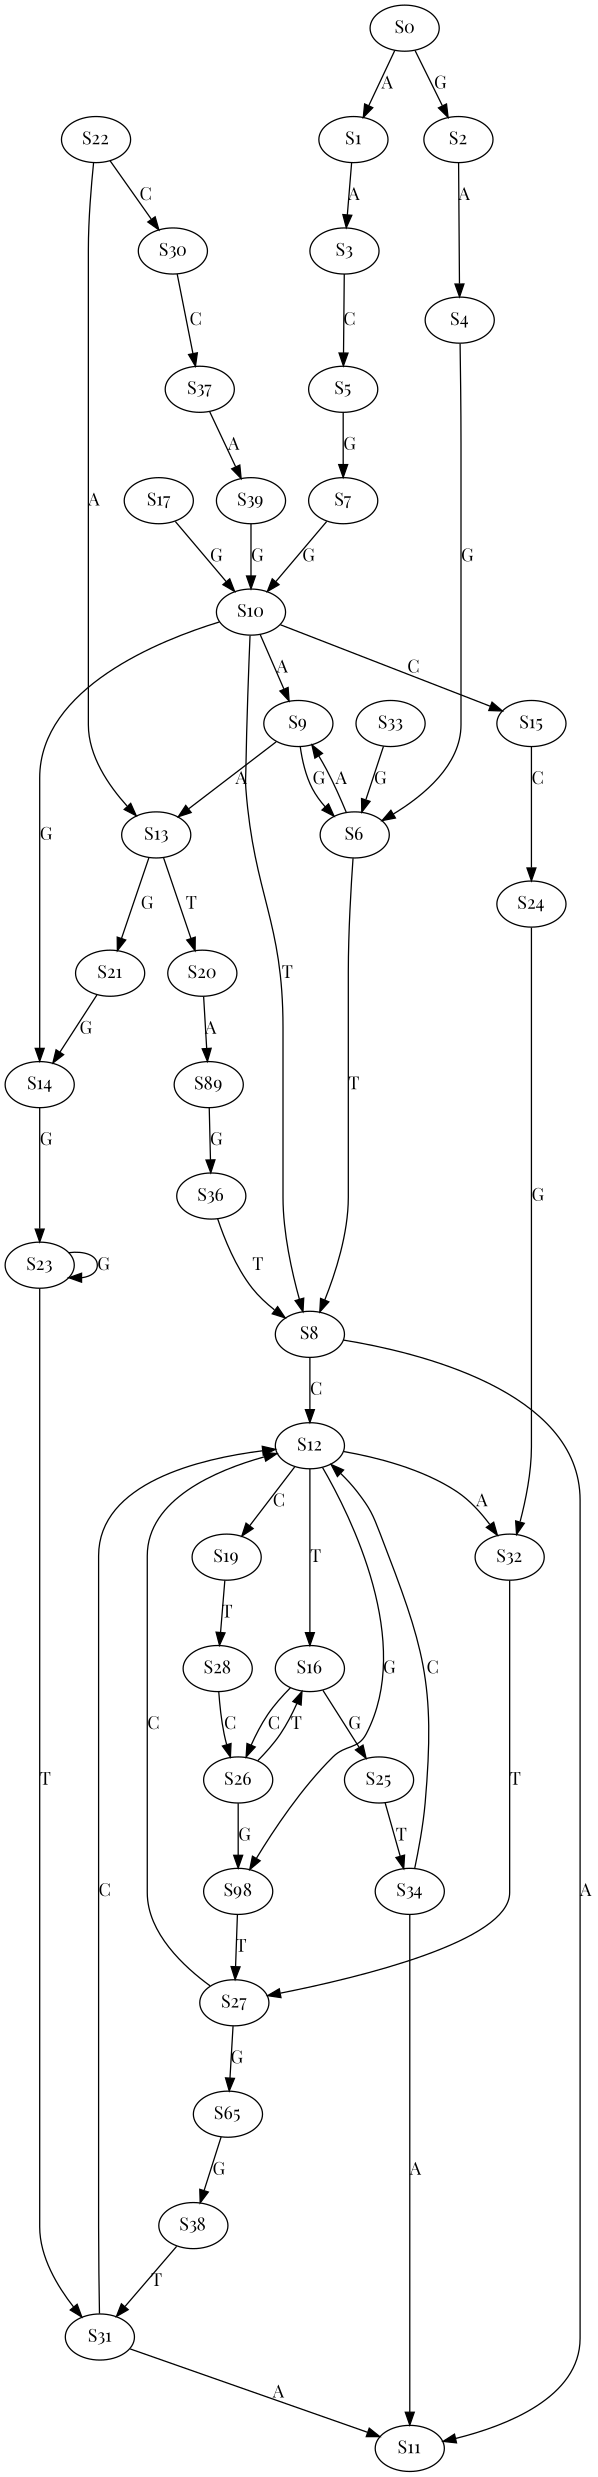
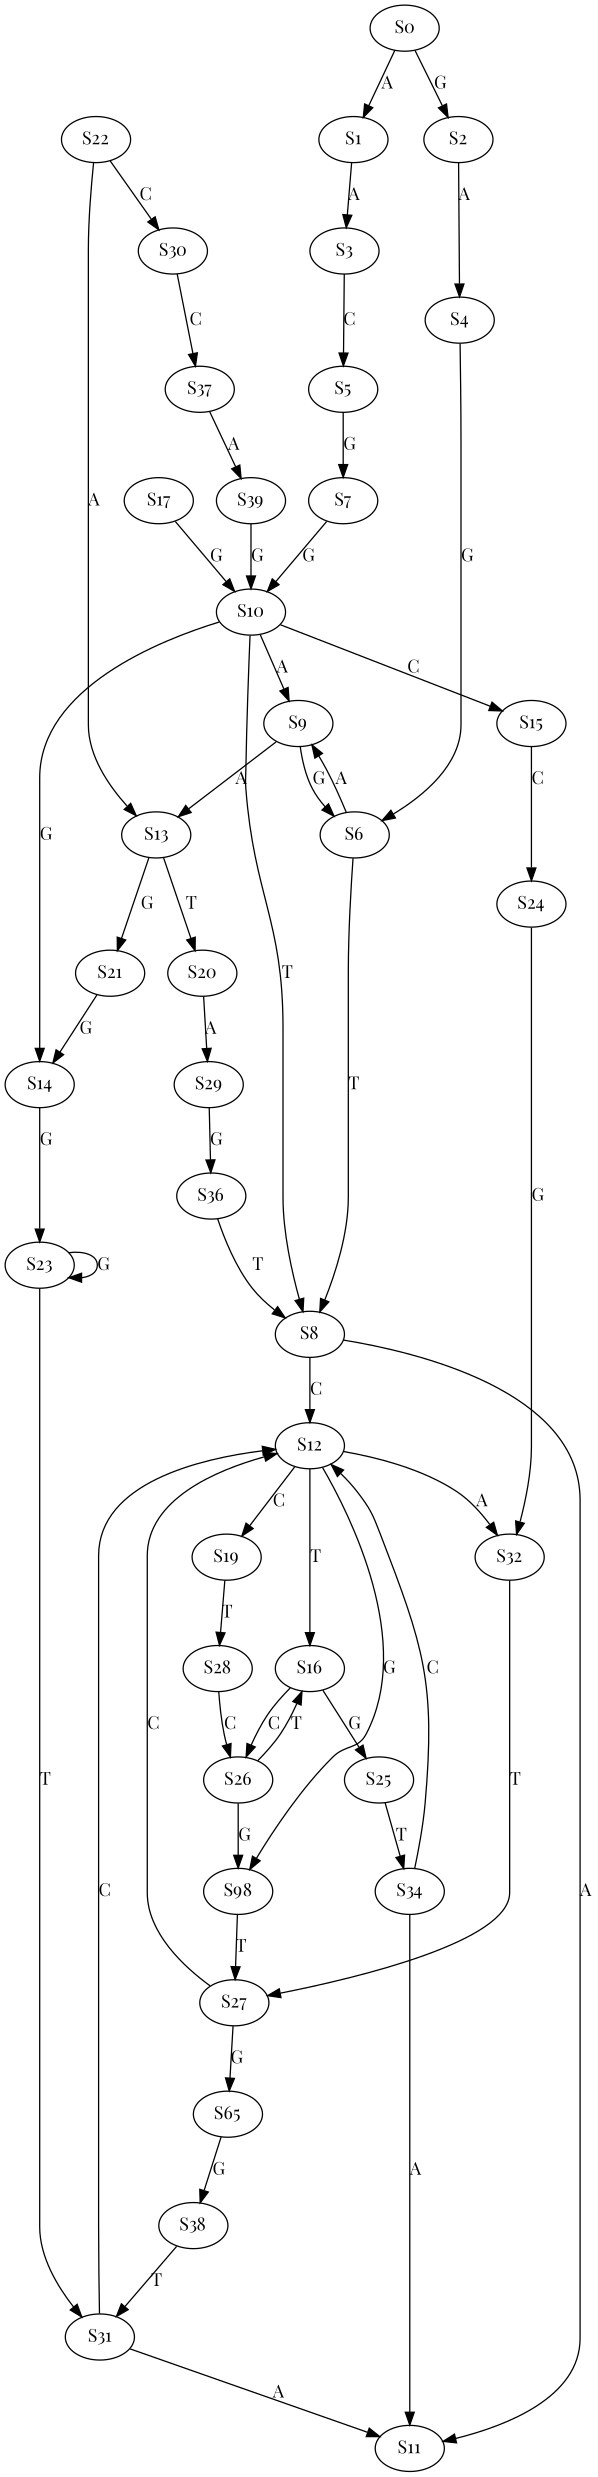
(391, 724) -> none
(209, 1085) -> (209, 1085)
